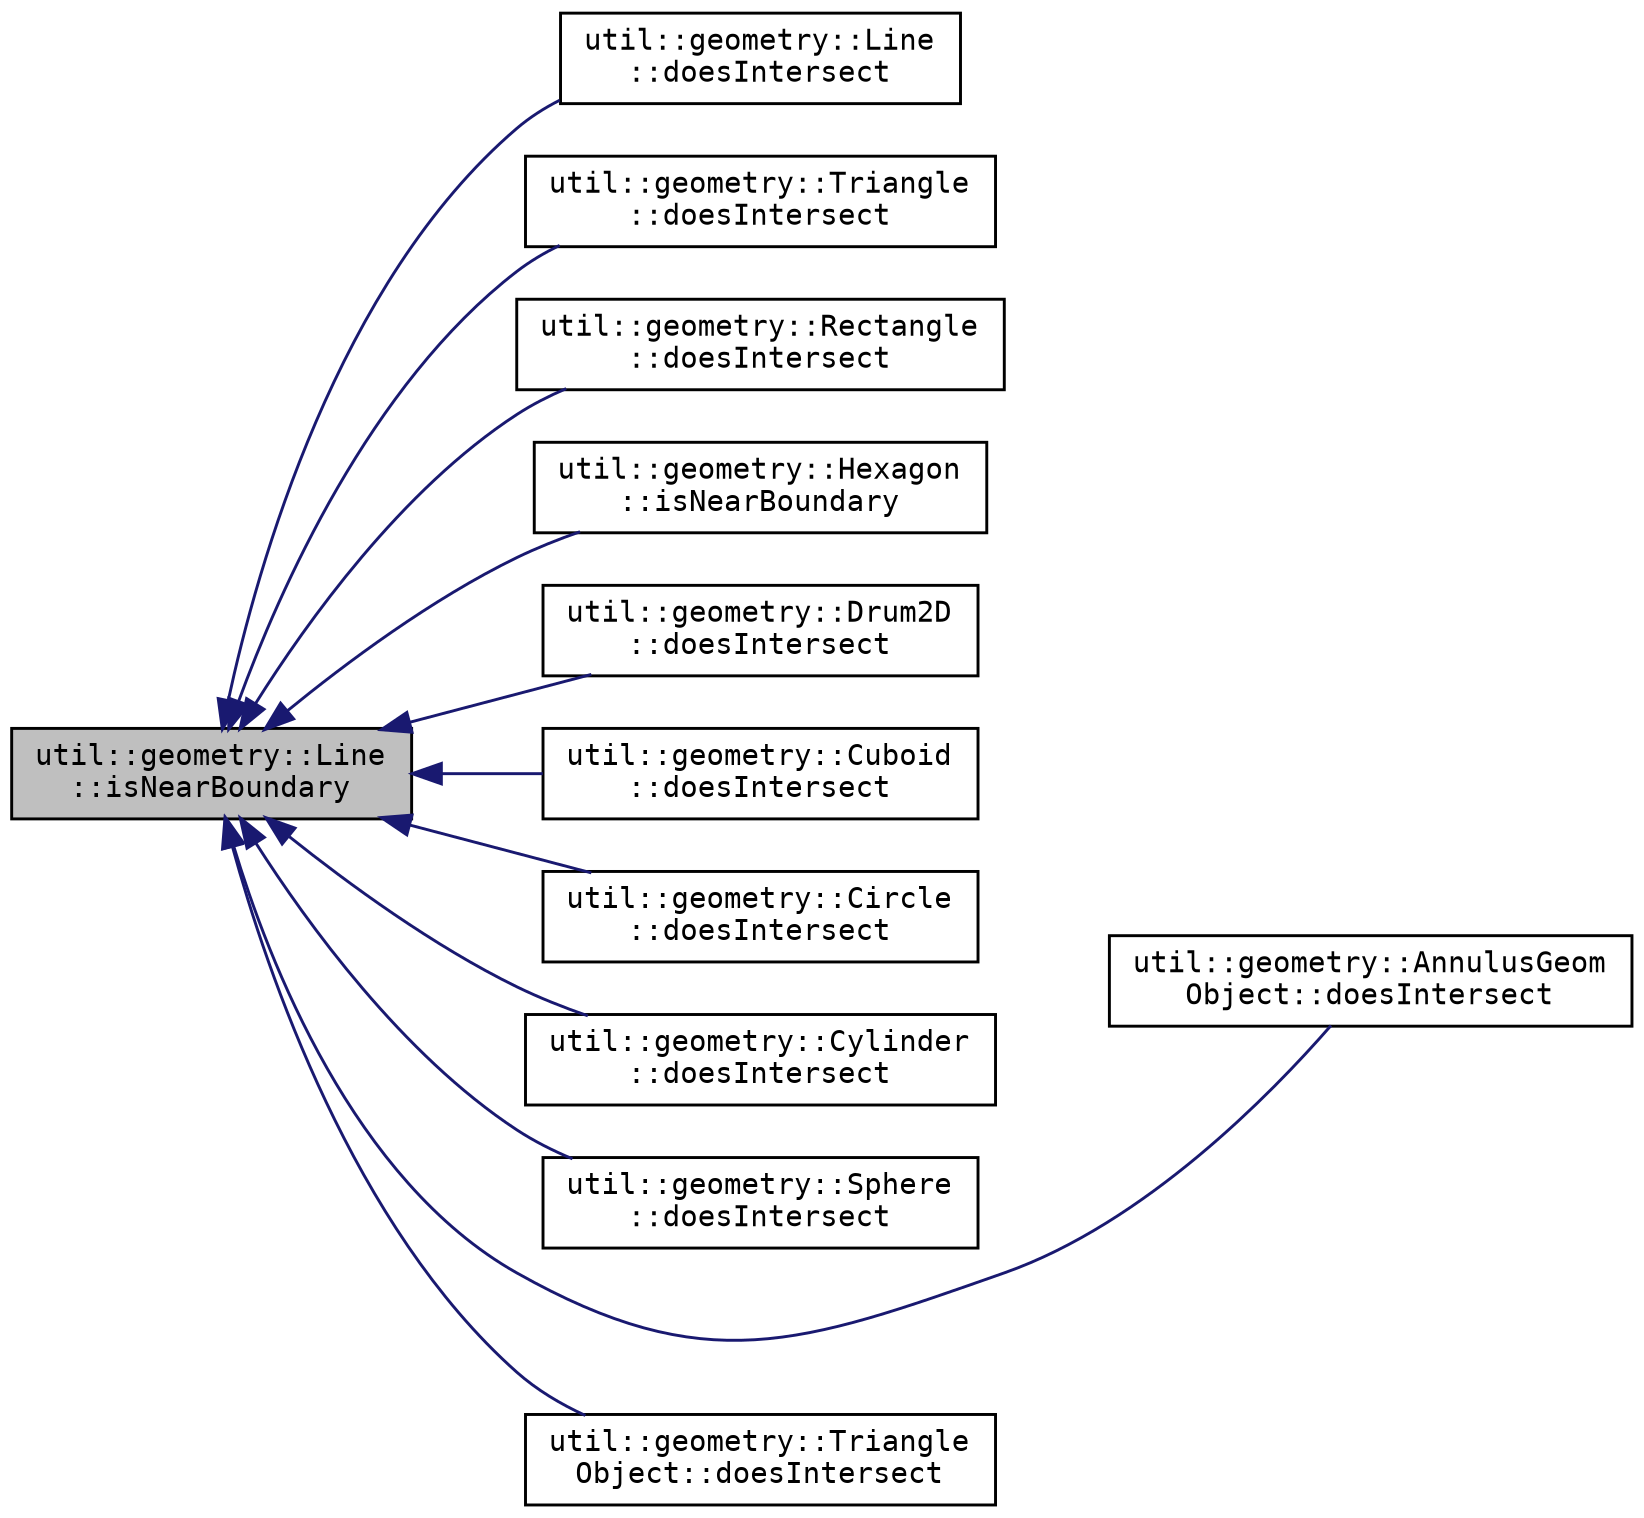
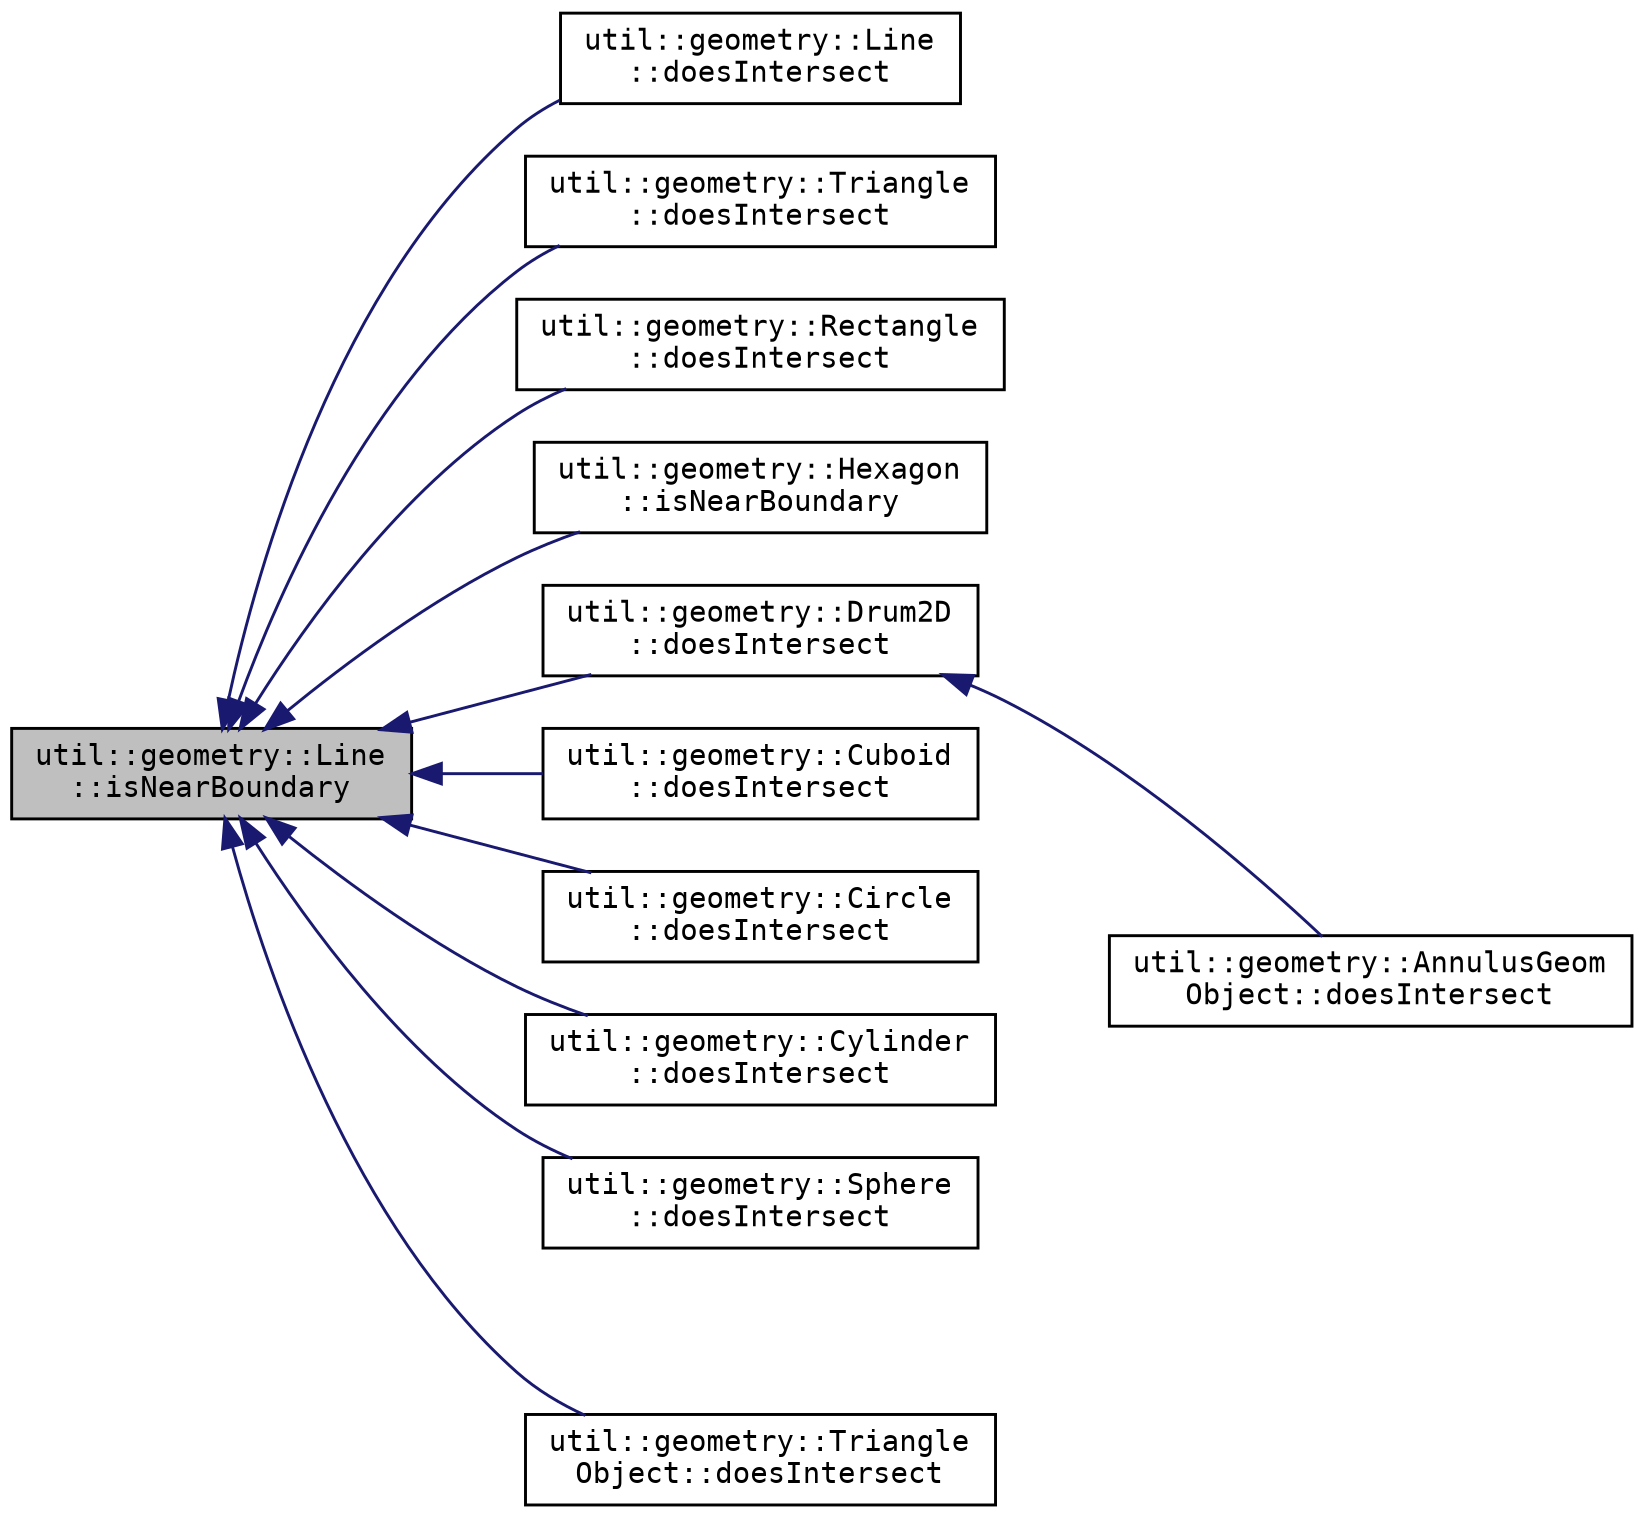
(704, 1339) -> (1156, 797)
